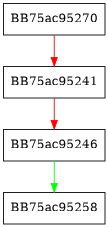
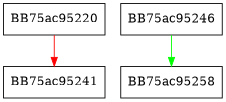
(54, 19) -> (54, 19)
(54, 109) -> none
